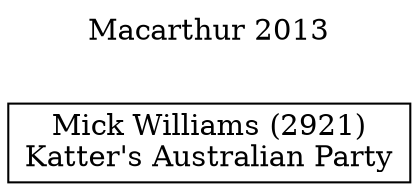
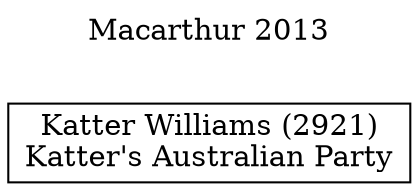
(209, 143) -> (209, 143)
